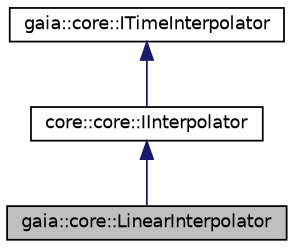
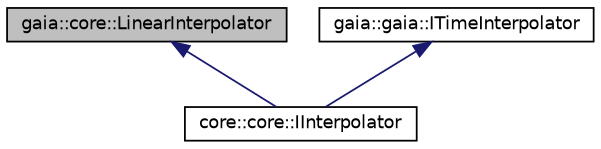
(147, 25) -> (457, 25)
(147, 183) -> (232, 79)
